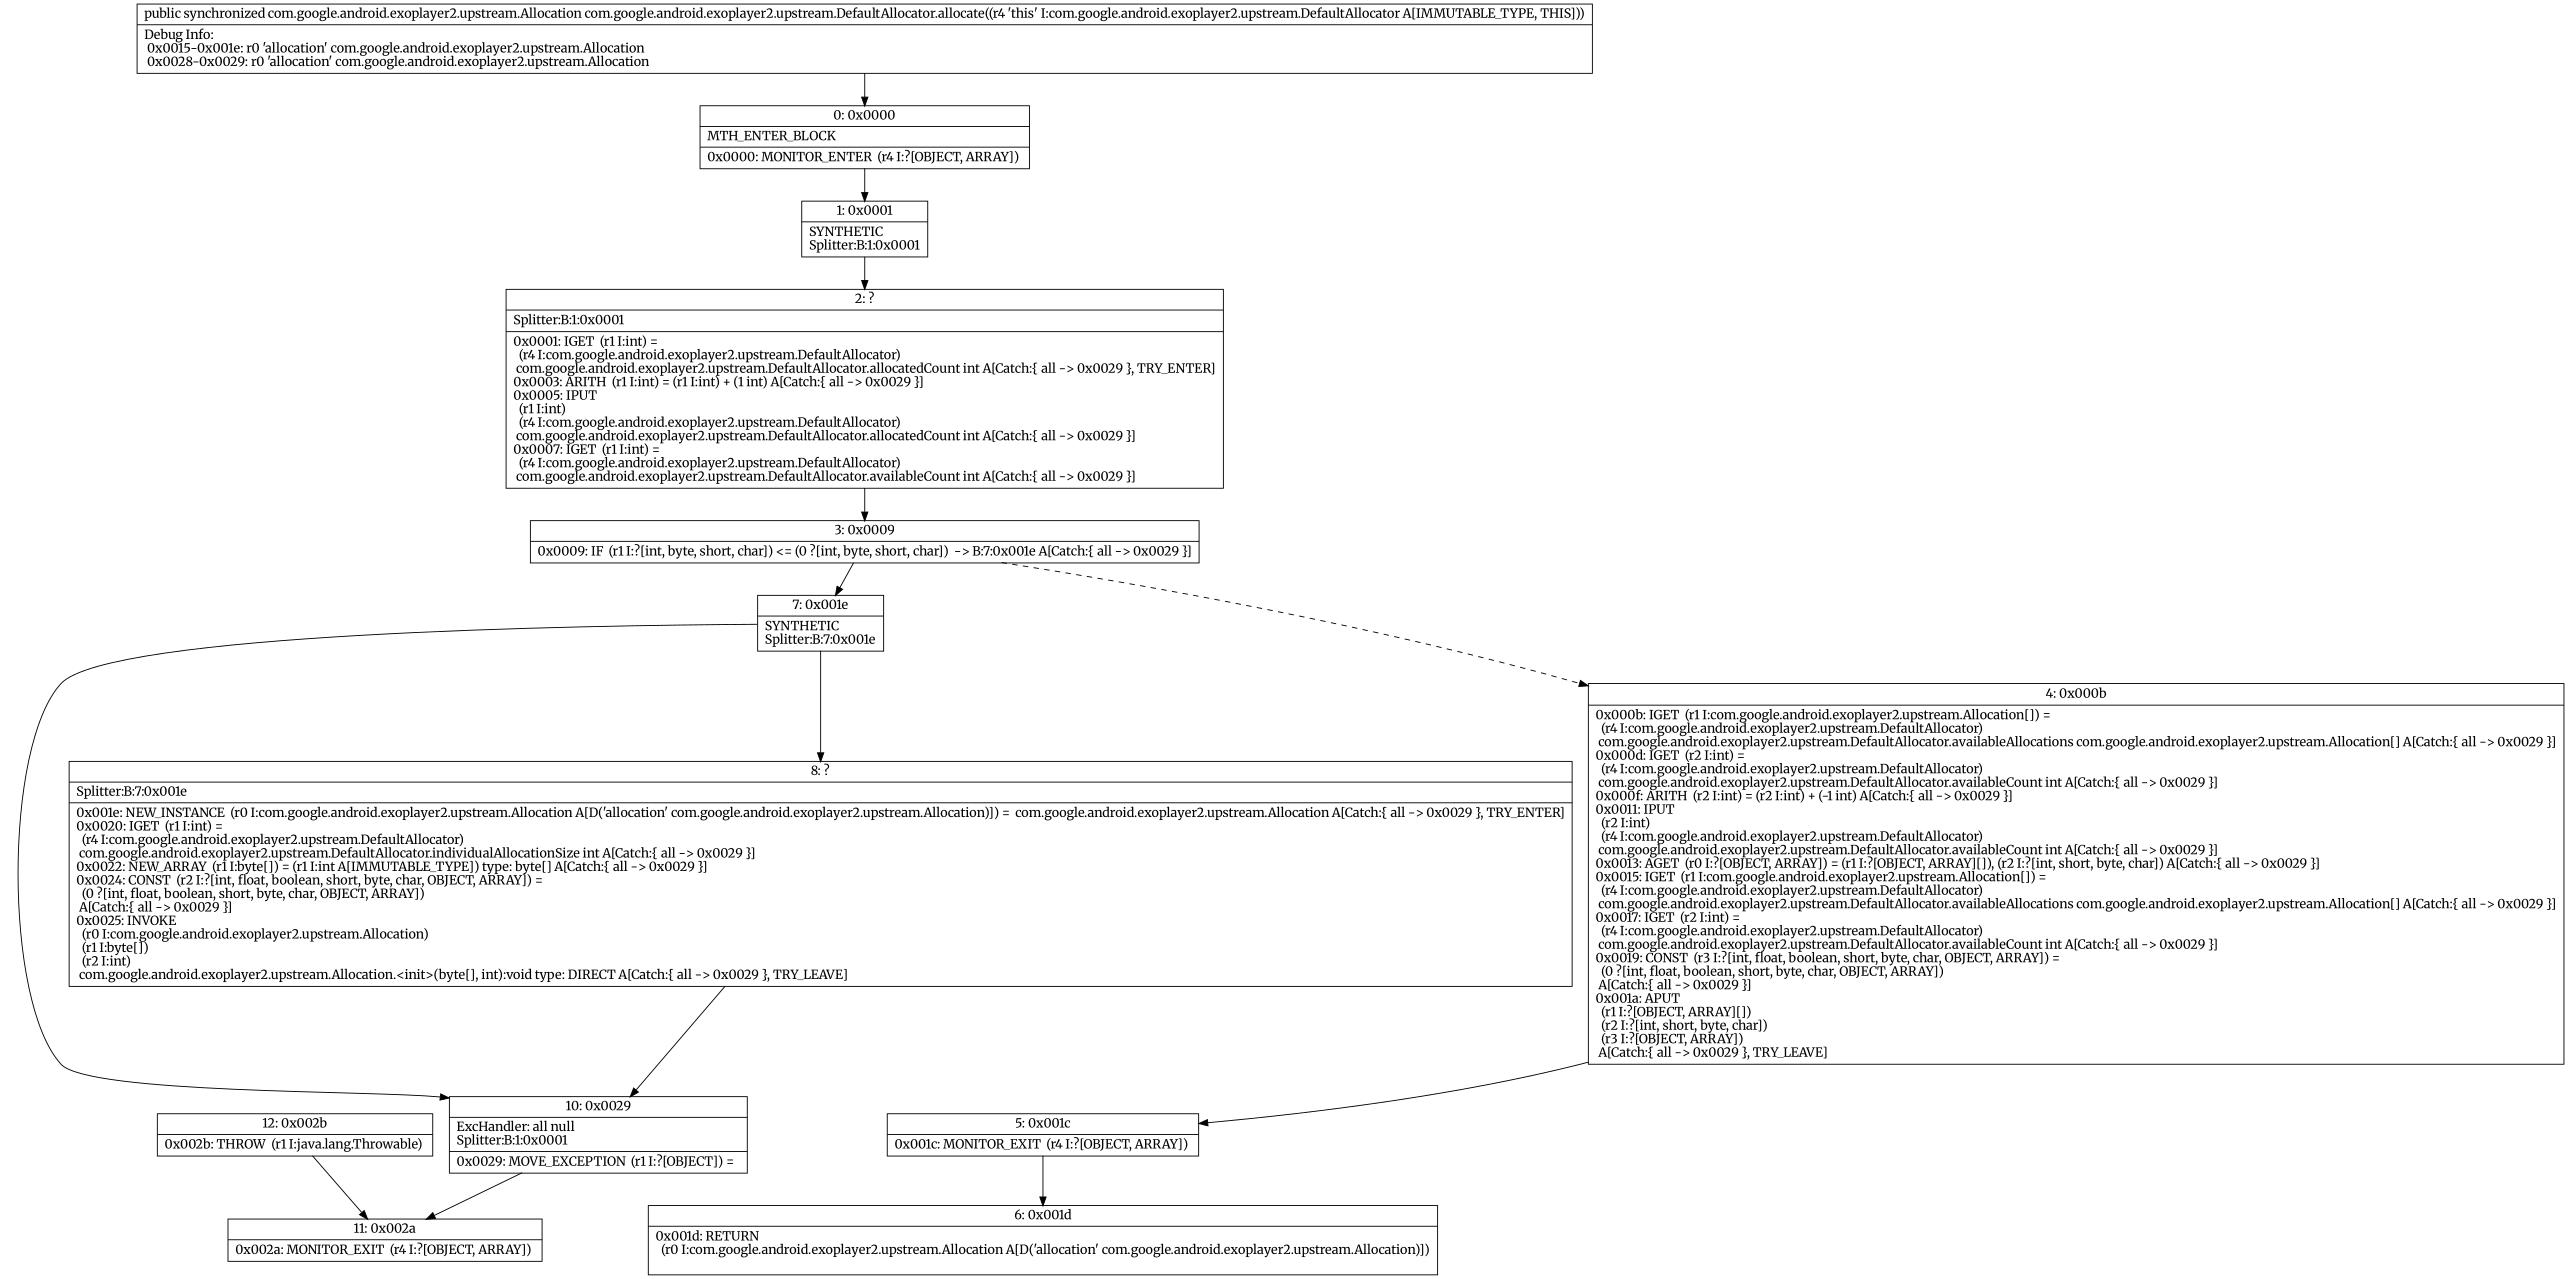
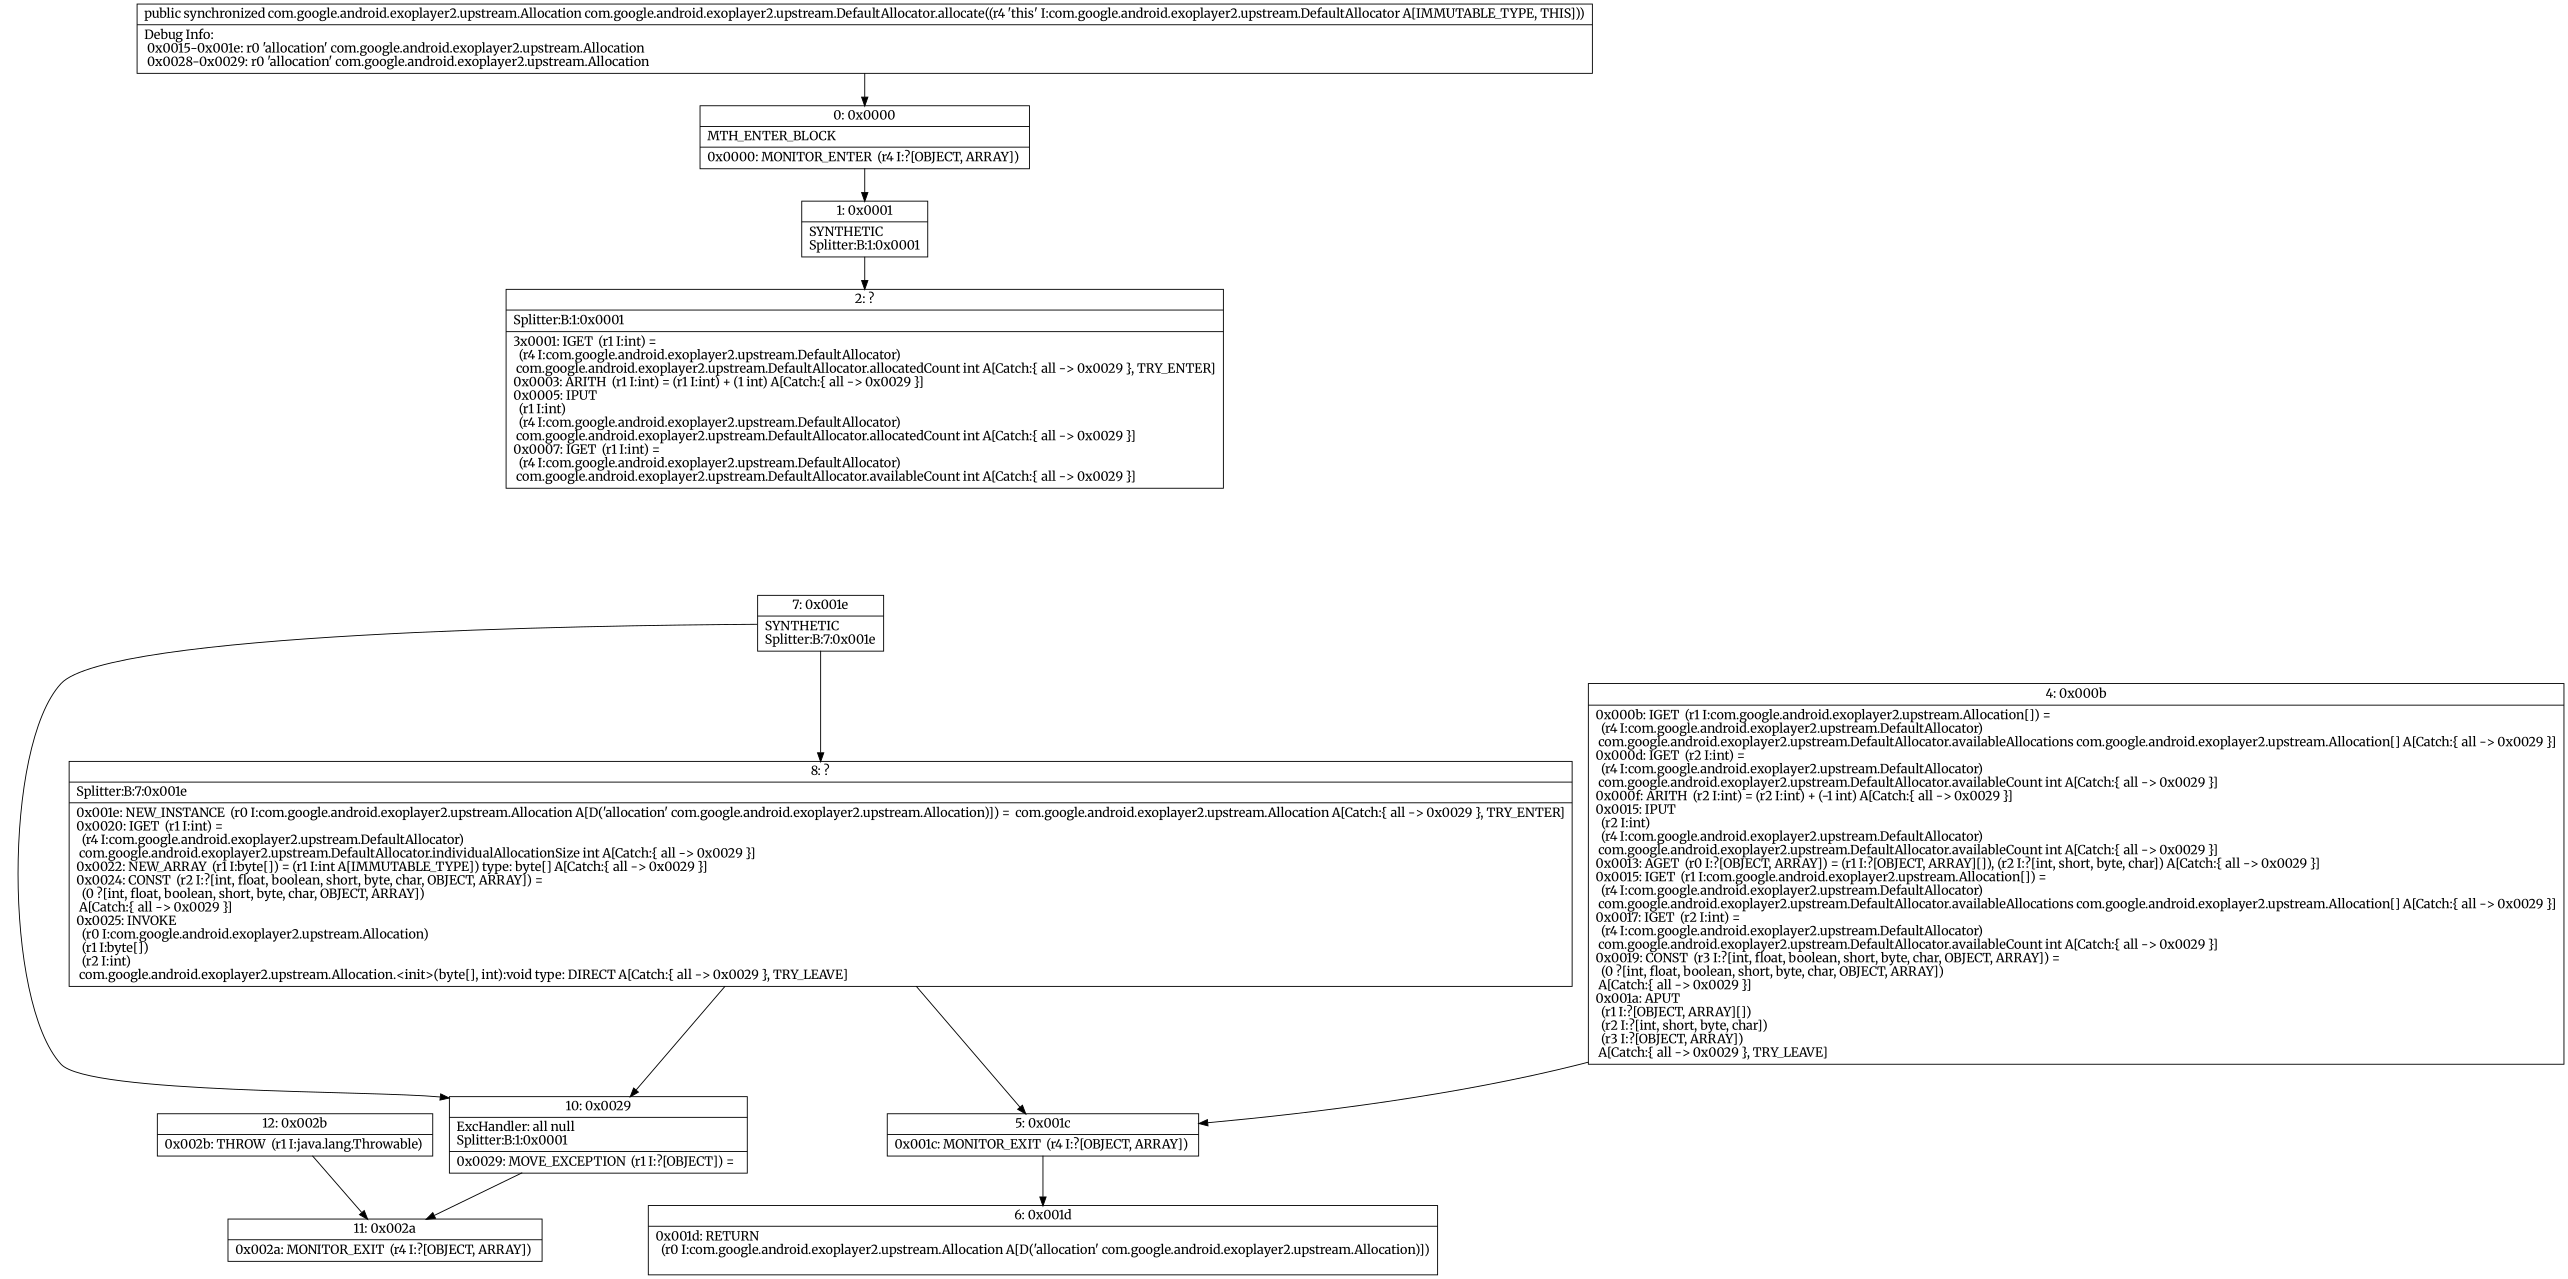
(587, 342) -> (587, 342)
(865, 542) -> none
(1638, 810) -> (1639, 810)
none -> (968, 1047)
